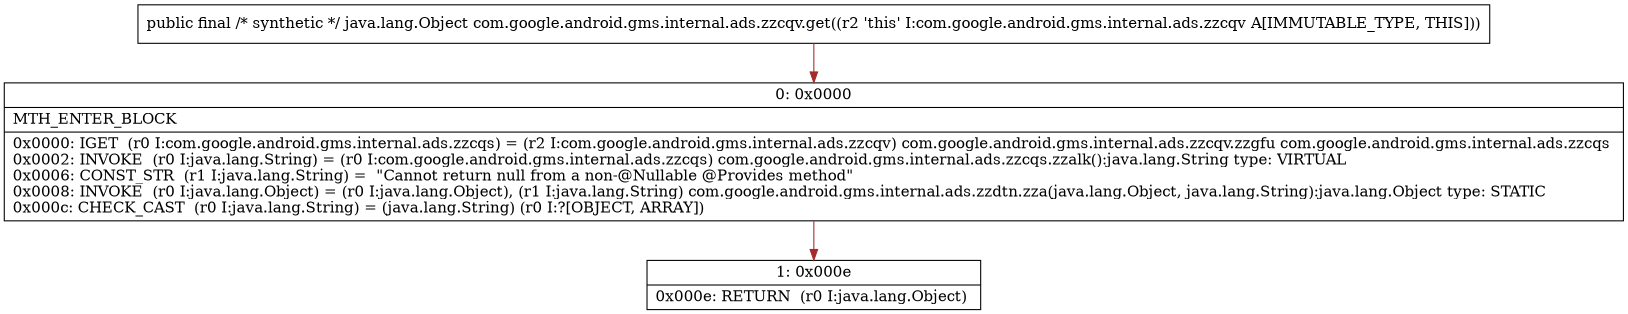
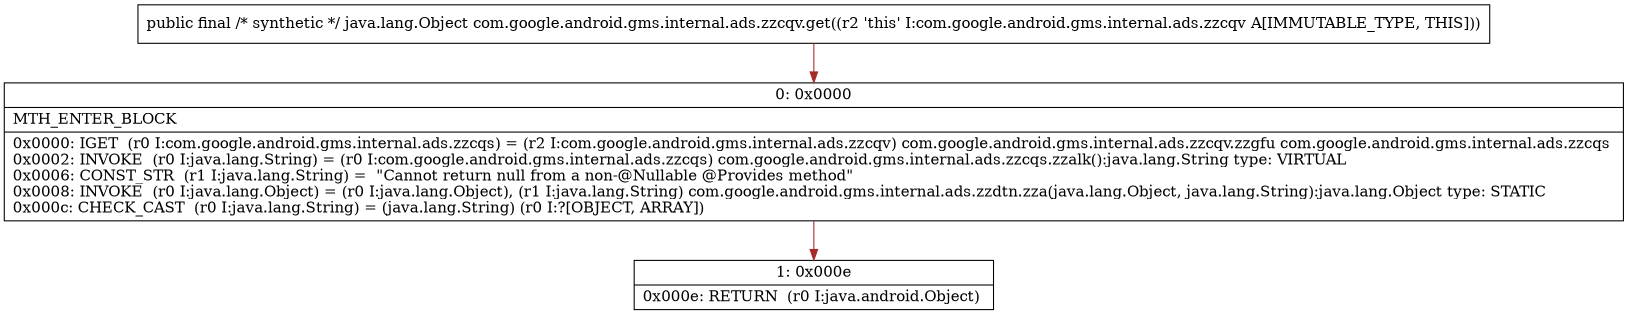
(814, 297) -> (814, 297)
